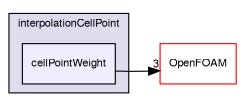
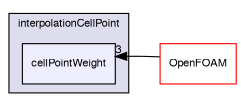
(136, 71) -> (143, 56)
